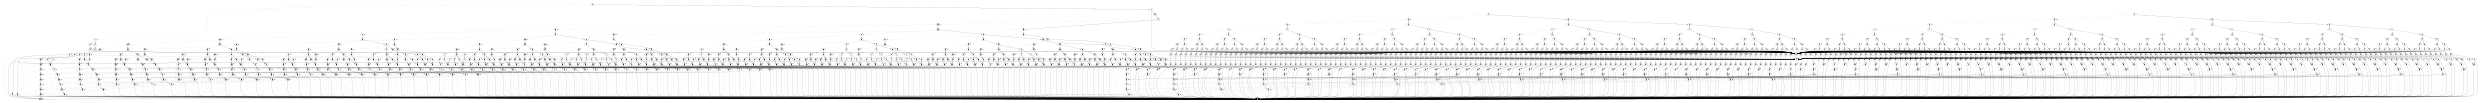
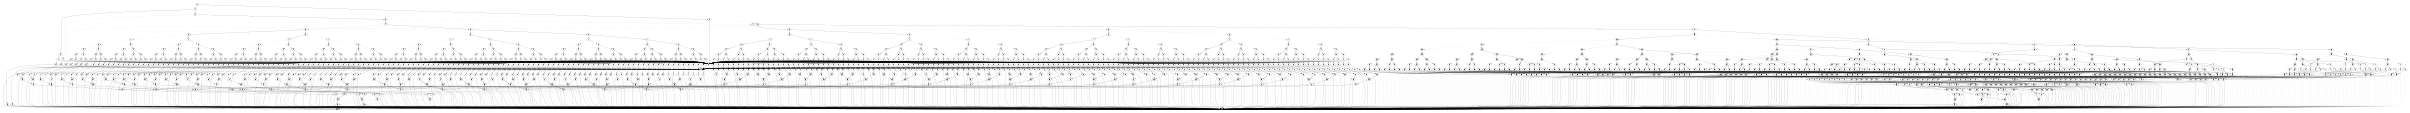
none -> (386, 20)
